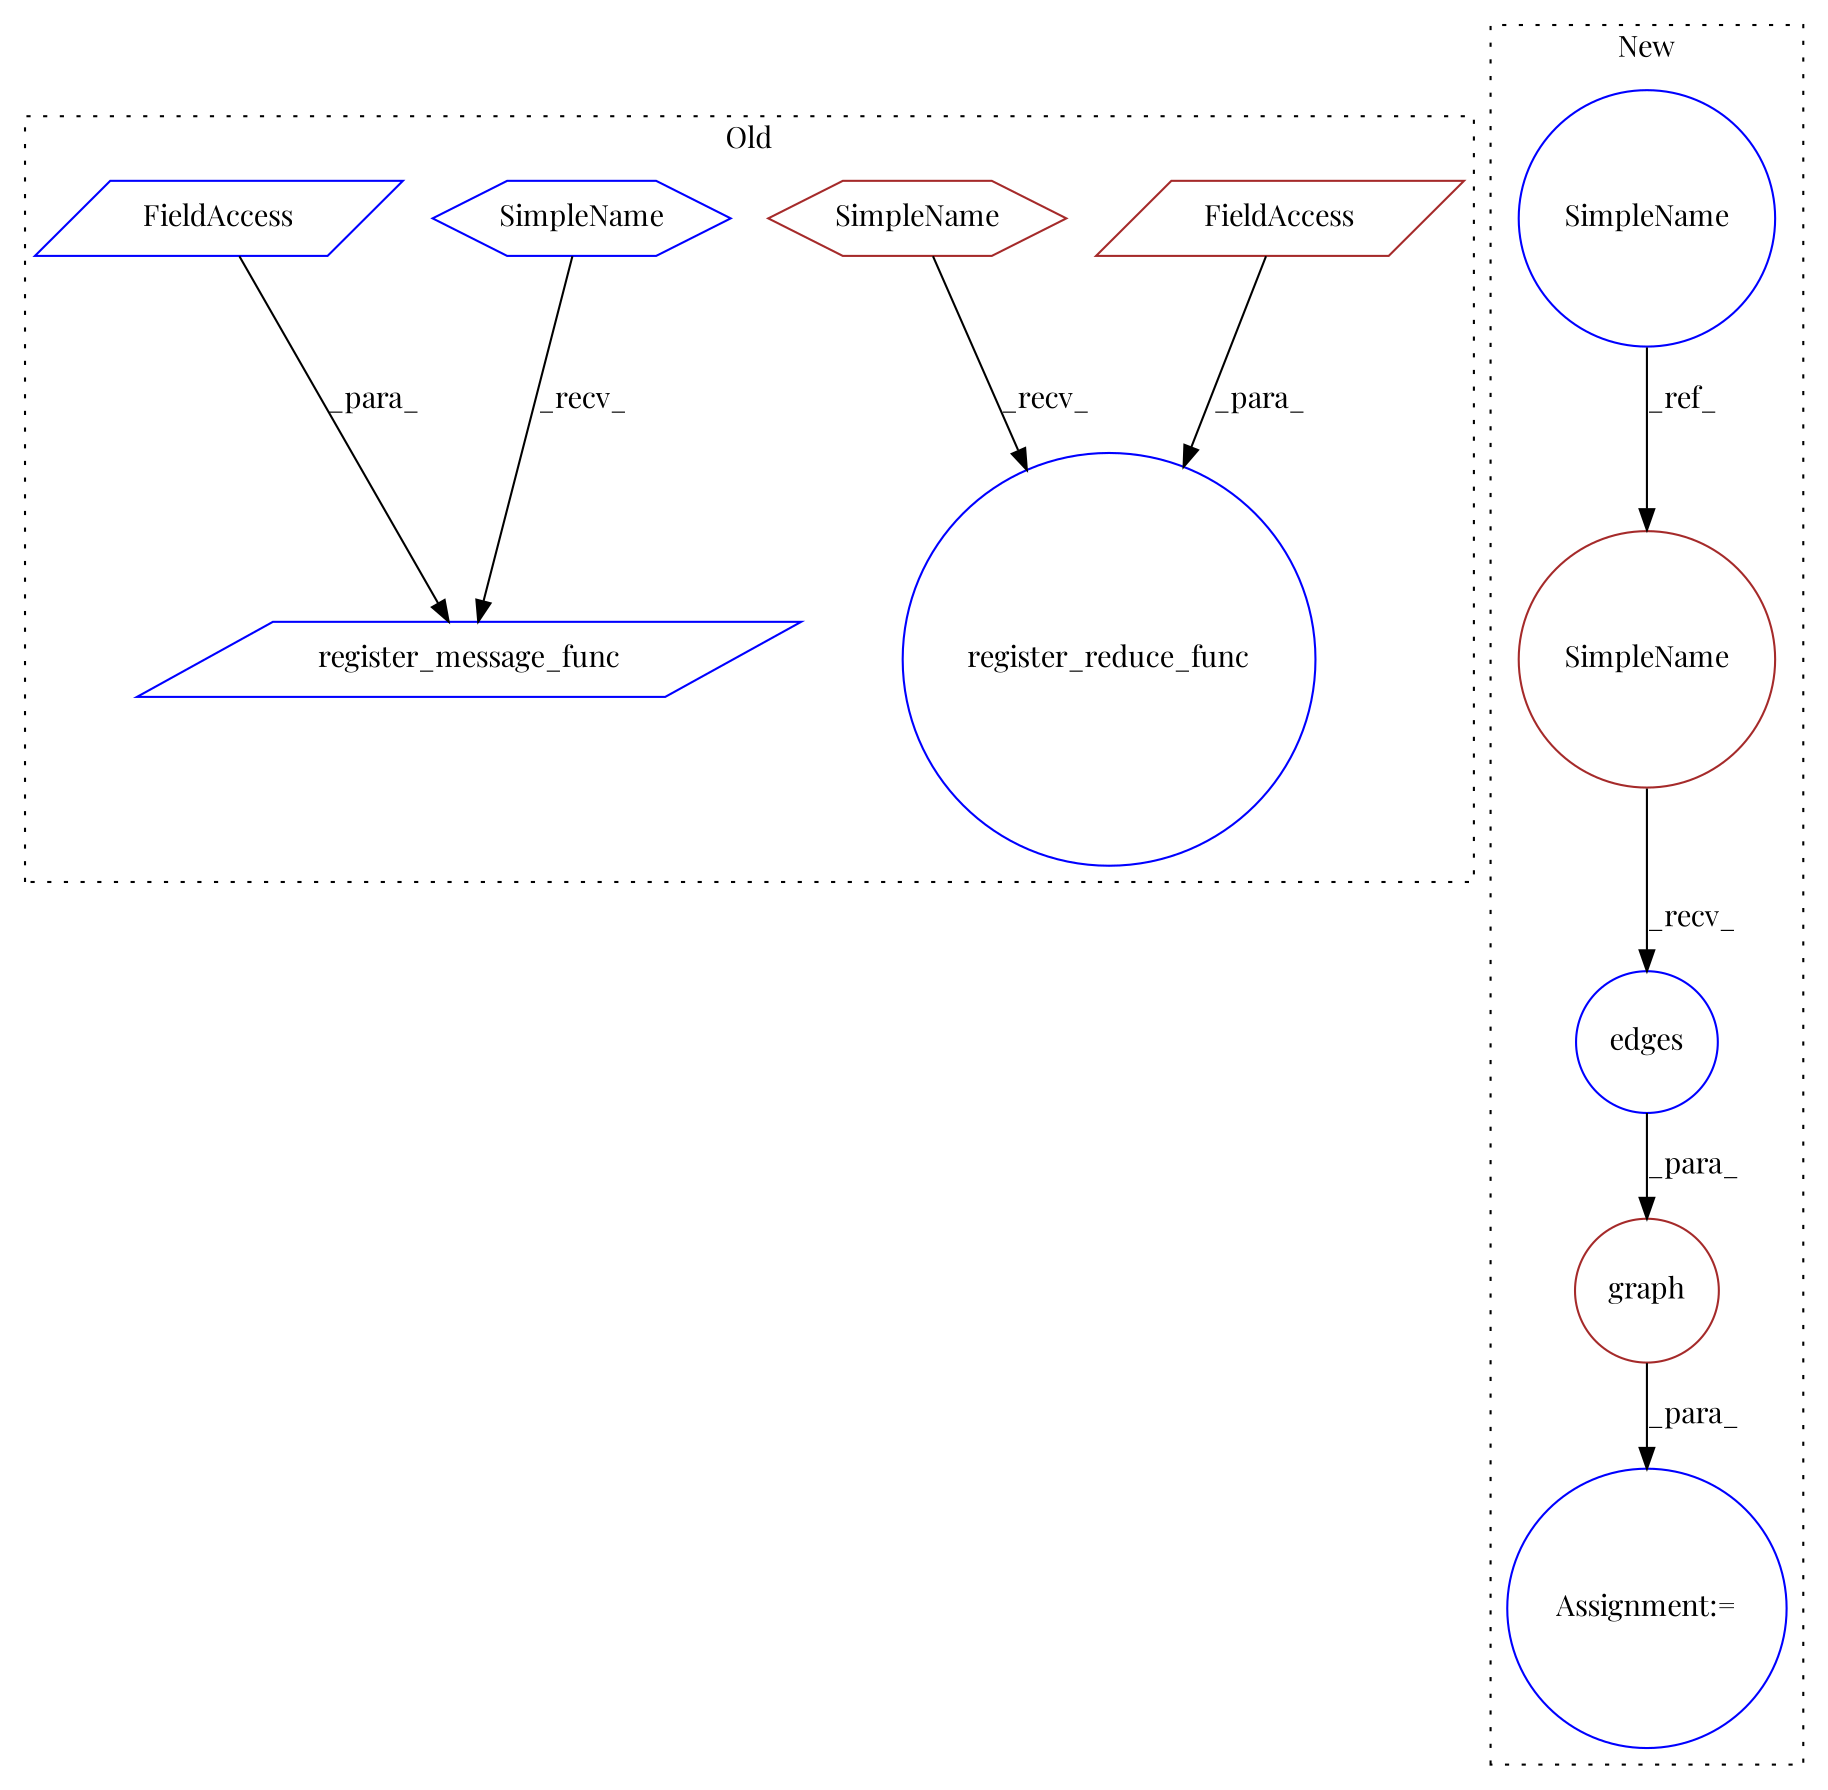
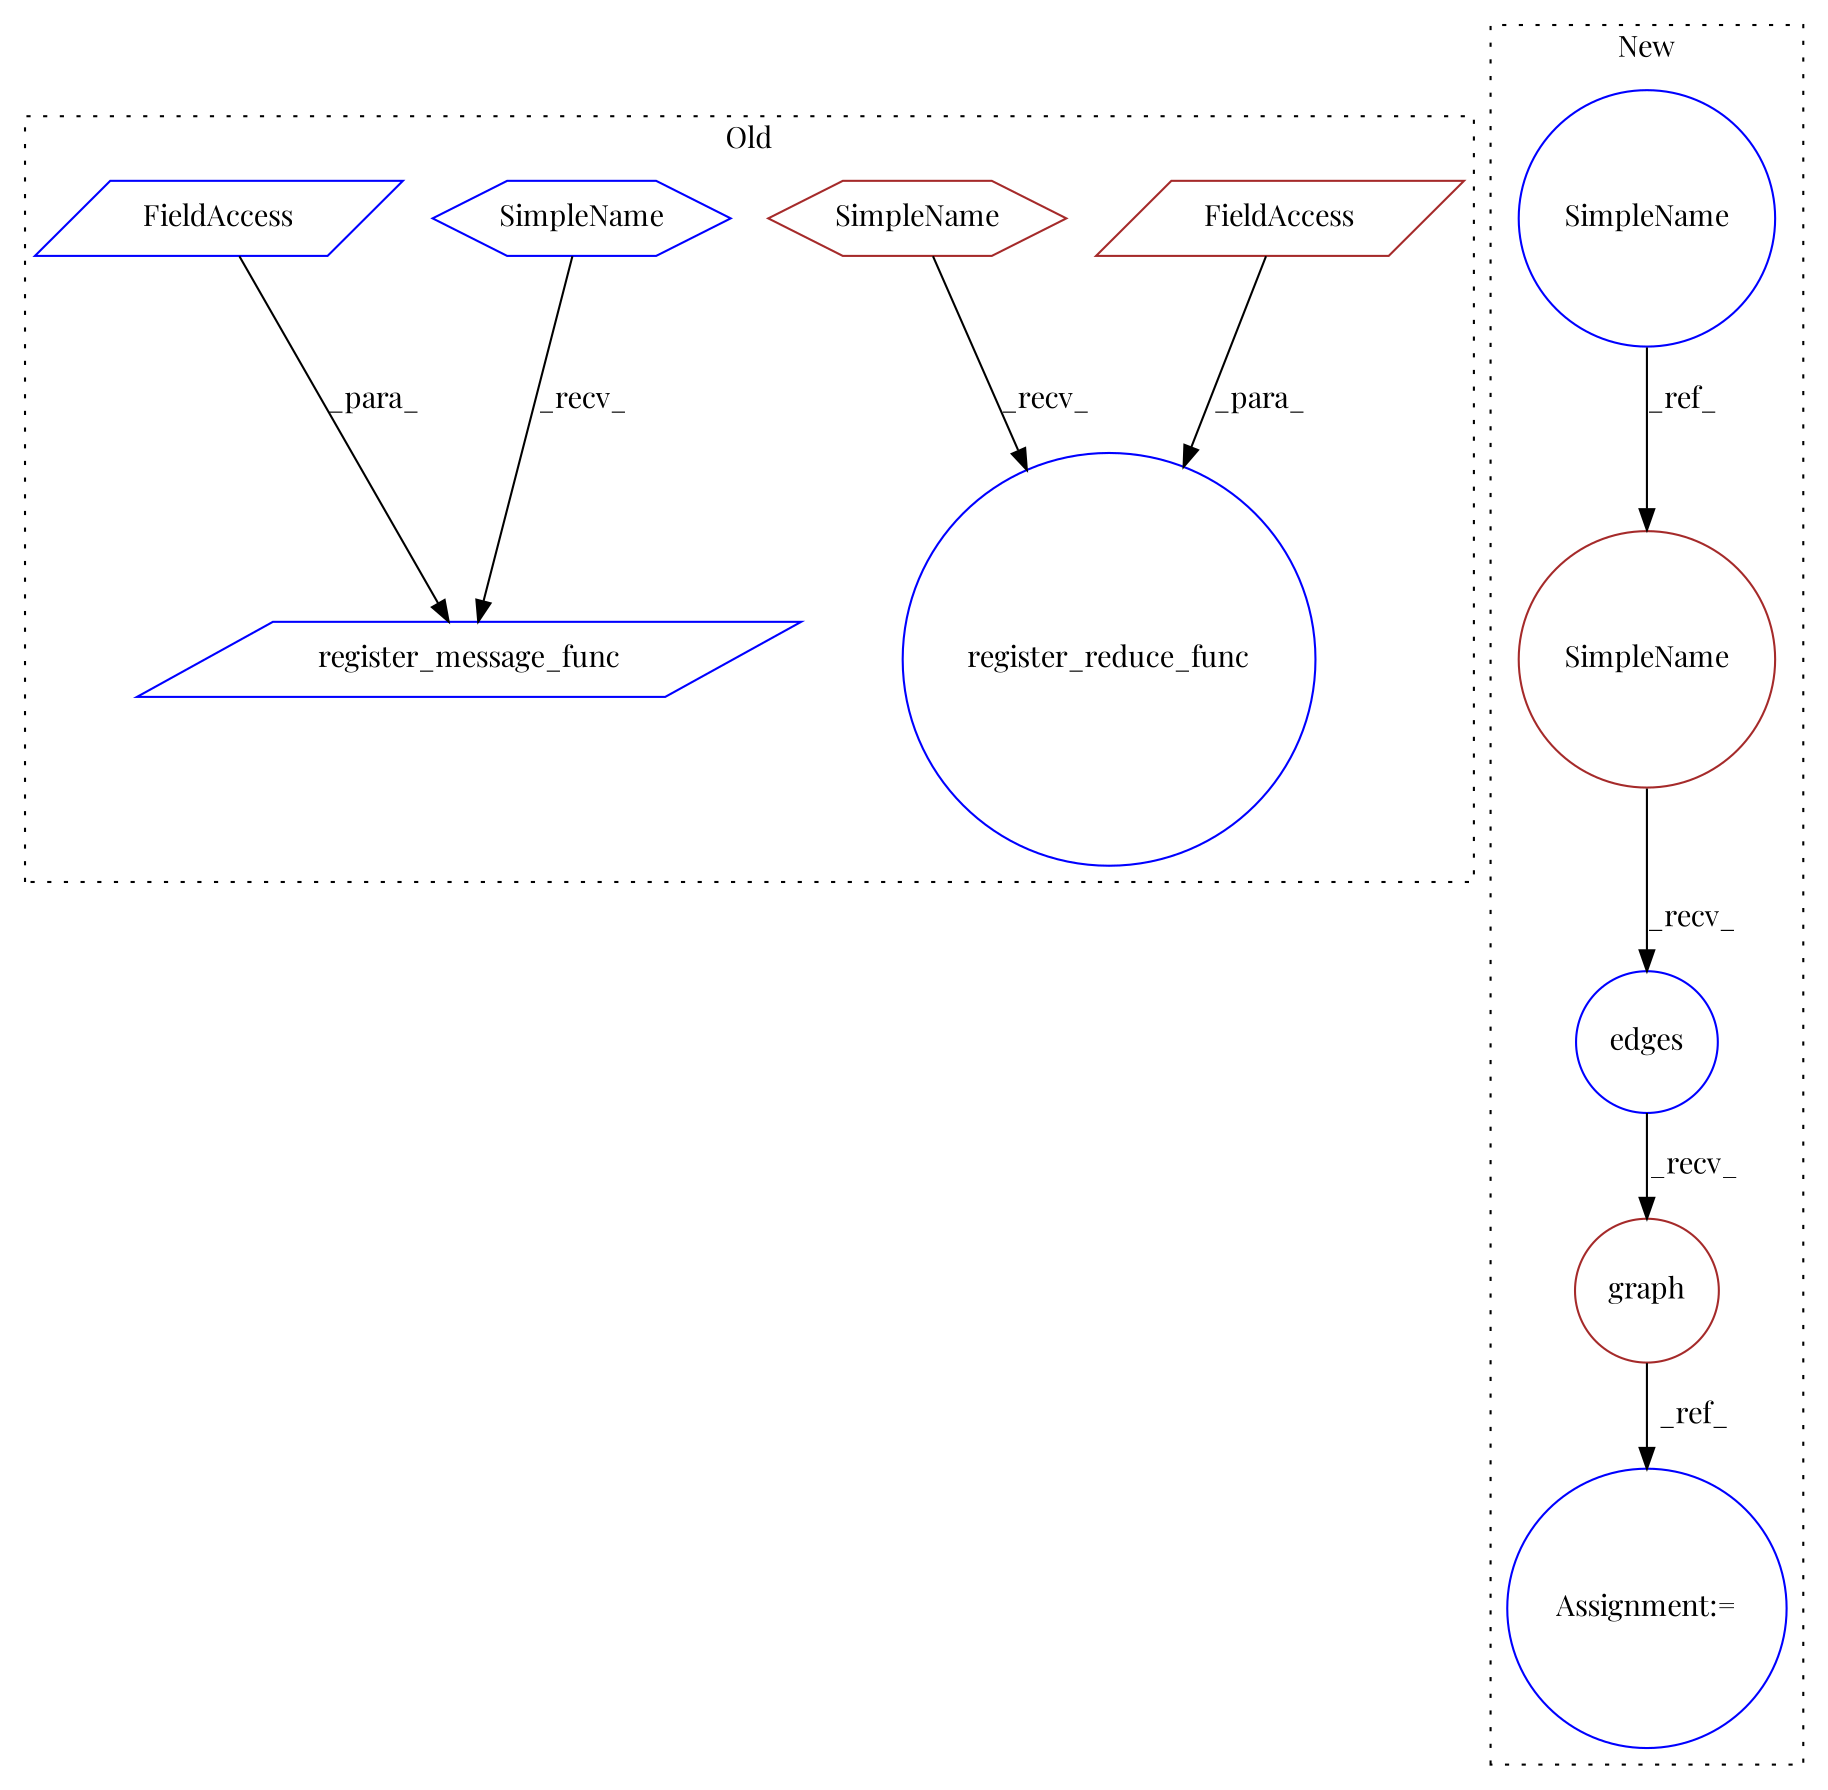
(1694, 1166) -> (1694, 1166)
(1694, 1416) -> (1694, 1416)
